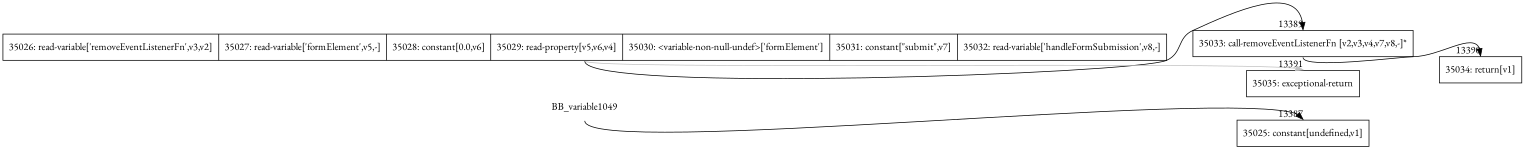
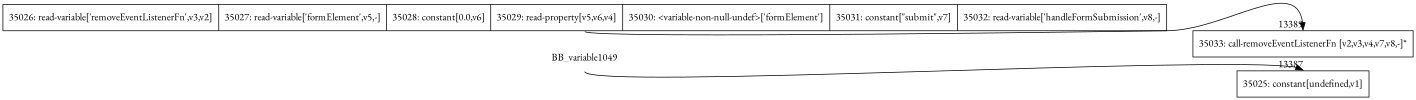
(1481, 70) -> none
(1303, 84) -> none
